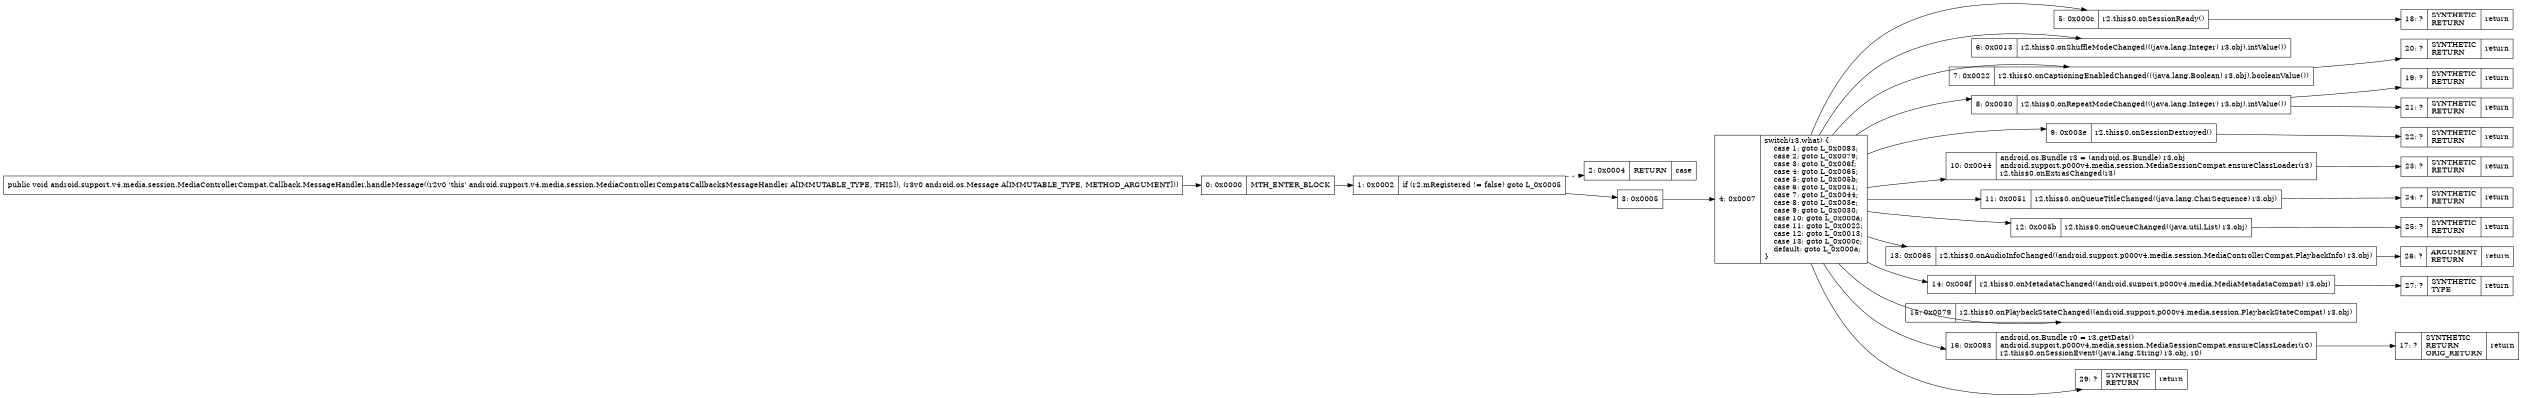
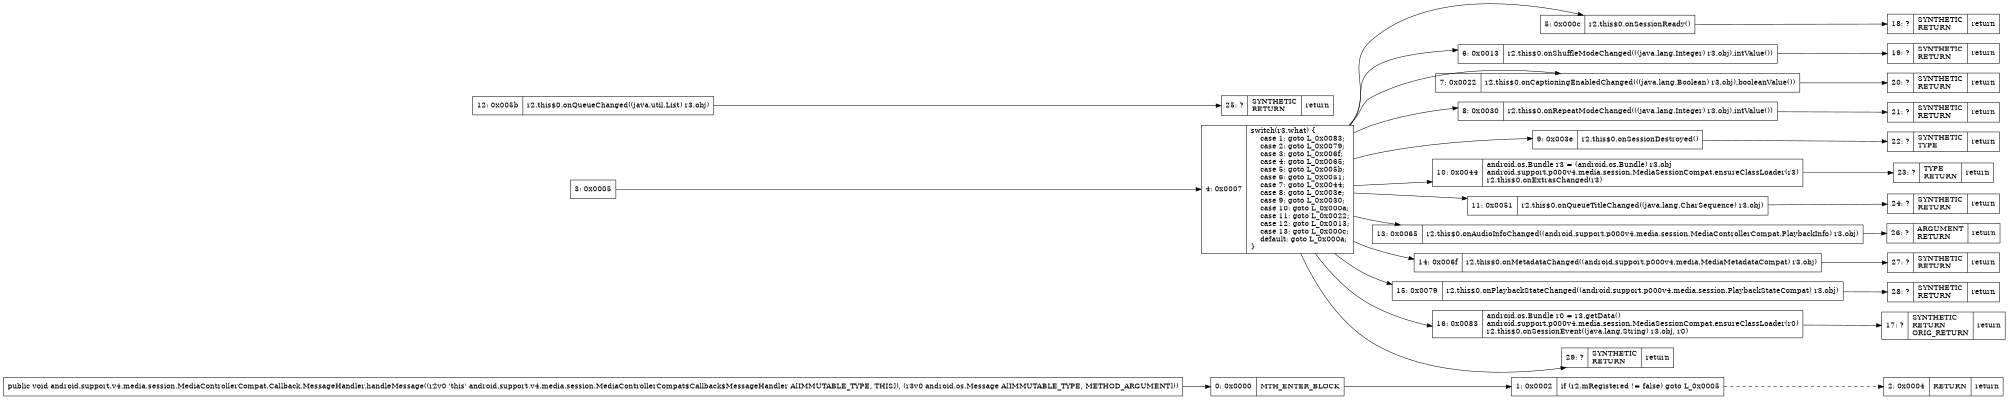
(2343, 93) -> (1830, 54)
(2448, 141) -> (1928, 145)
(2454, 163) -> (1934, 169)
(1684, 171) -> (1987, 386)
(1589, 195) -> none
(1936, 218) -> none
(2442, 290) -> (1935, 266)
none -> (1943, 292)
